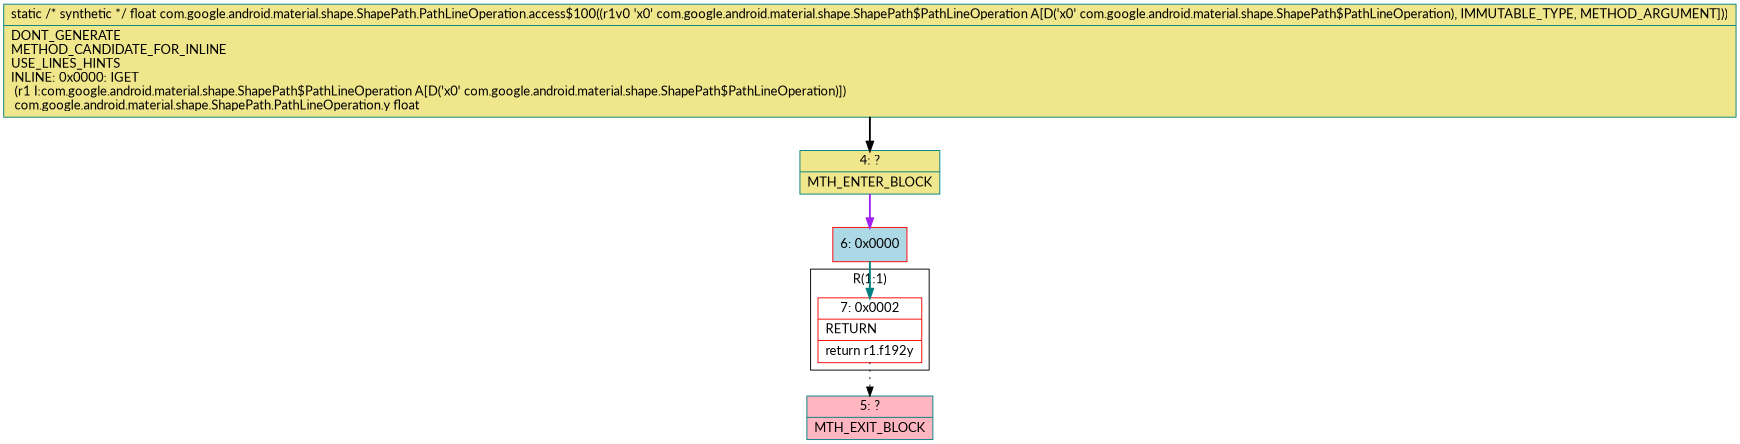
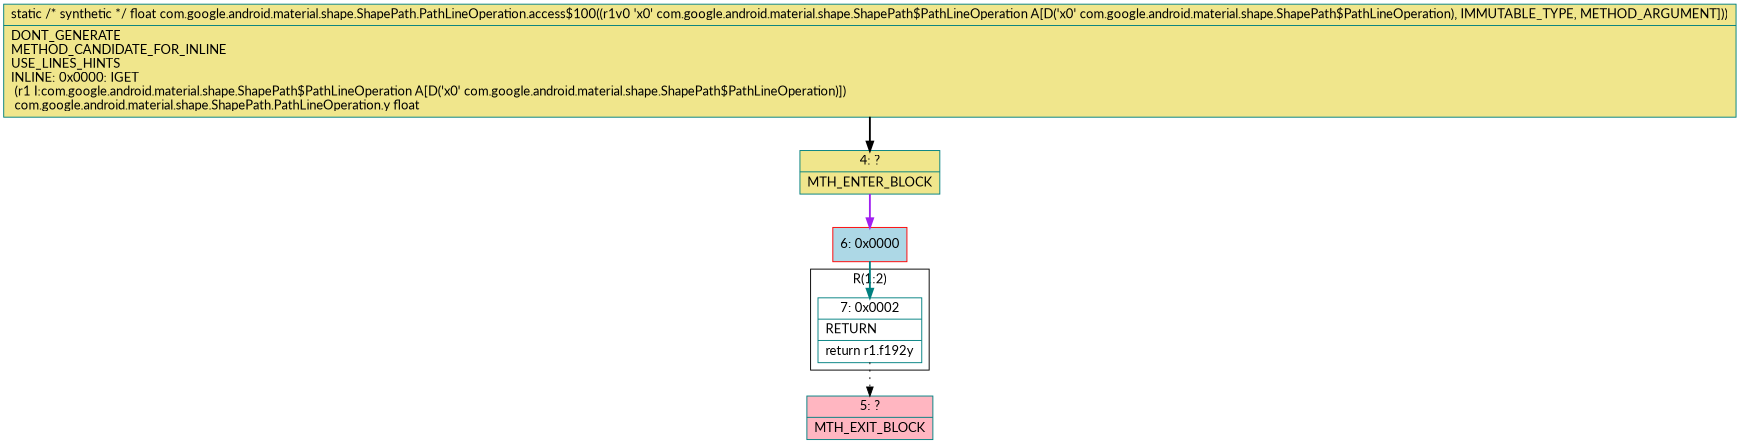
(870, 280) -> (870, 280)
(870, 330) -> (870, 330)
